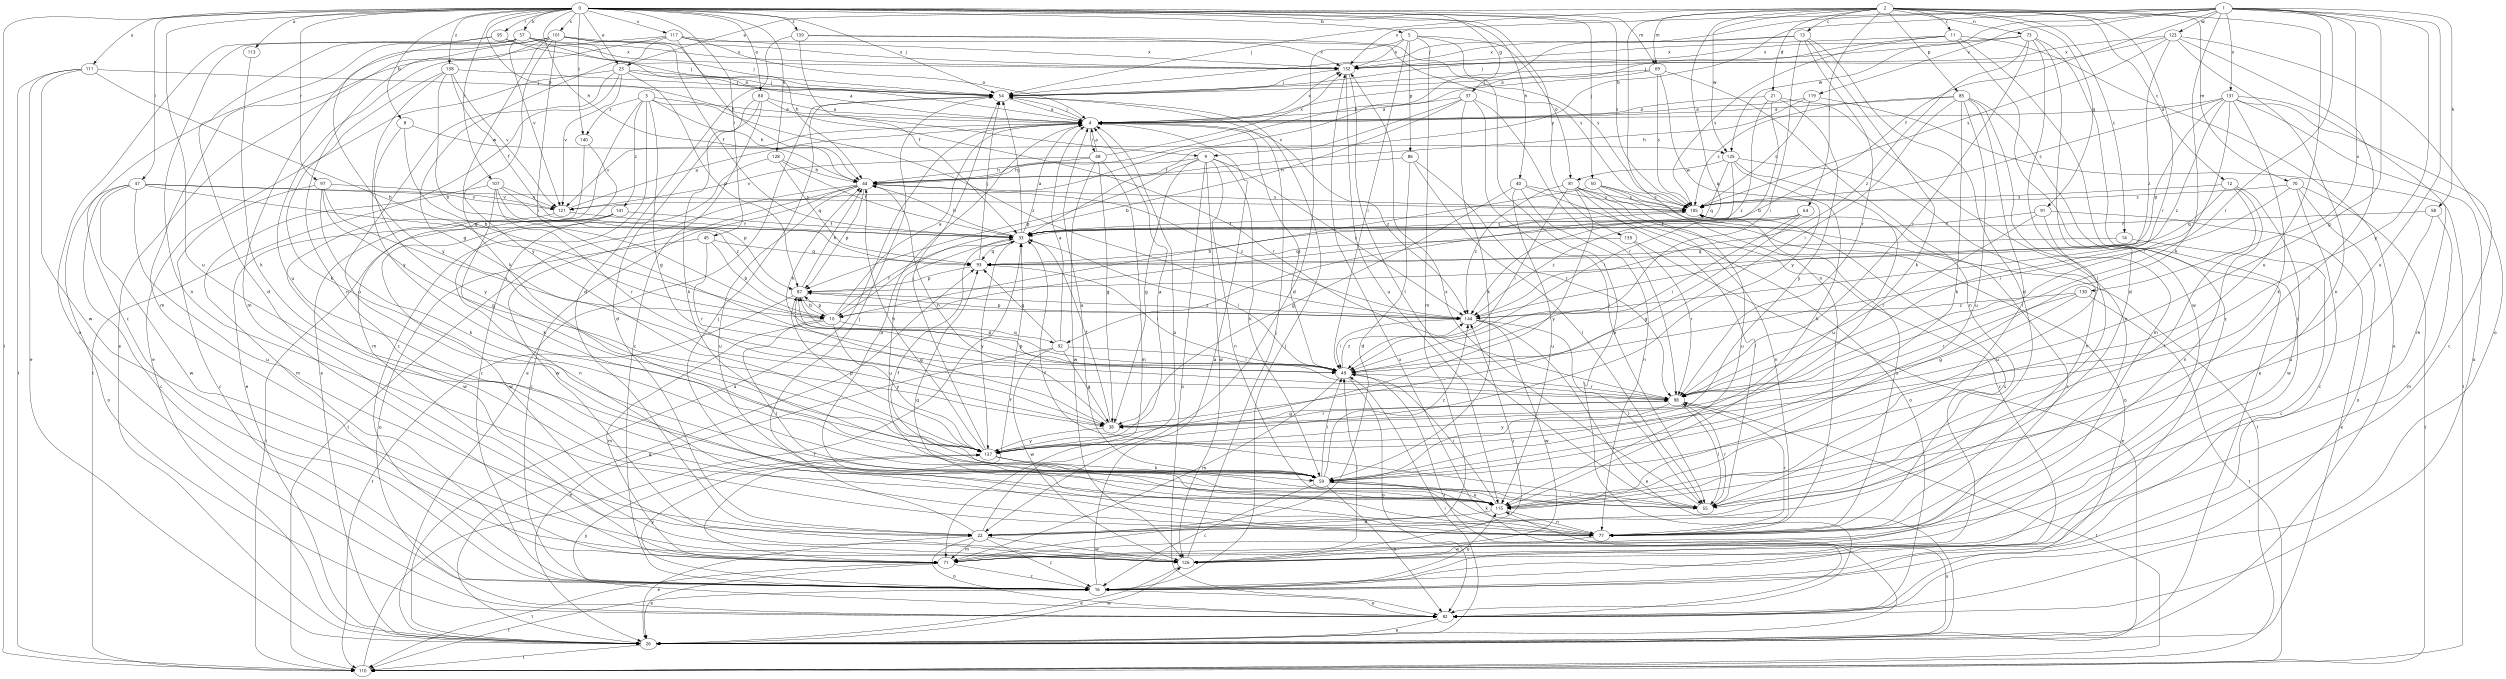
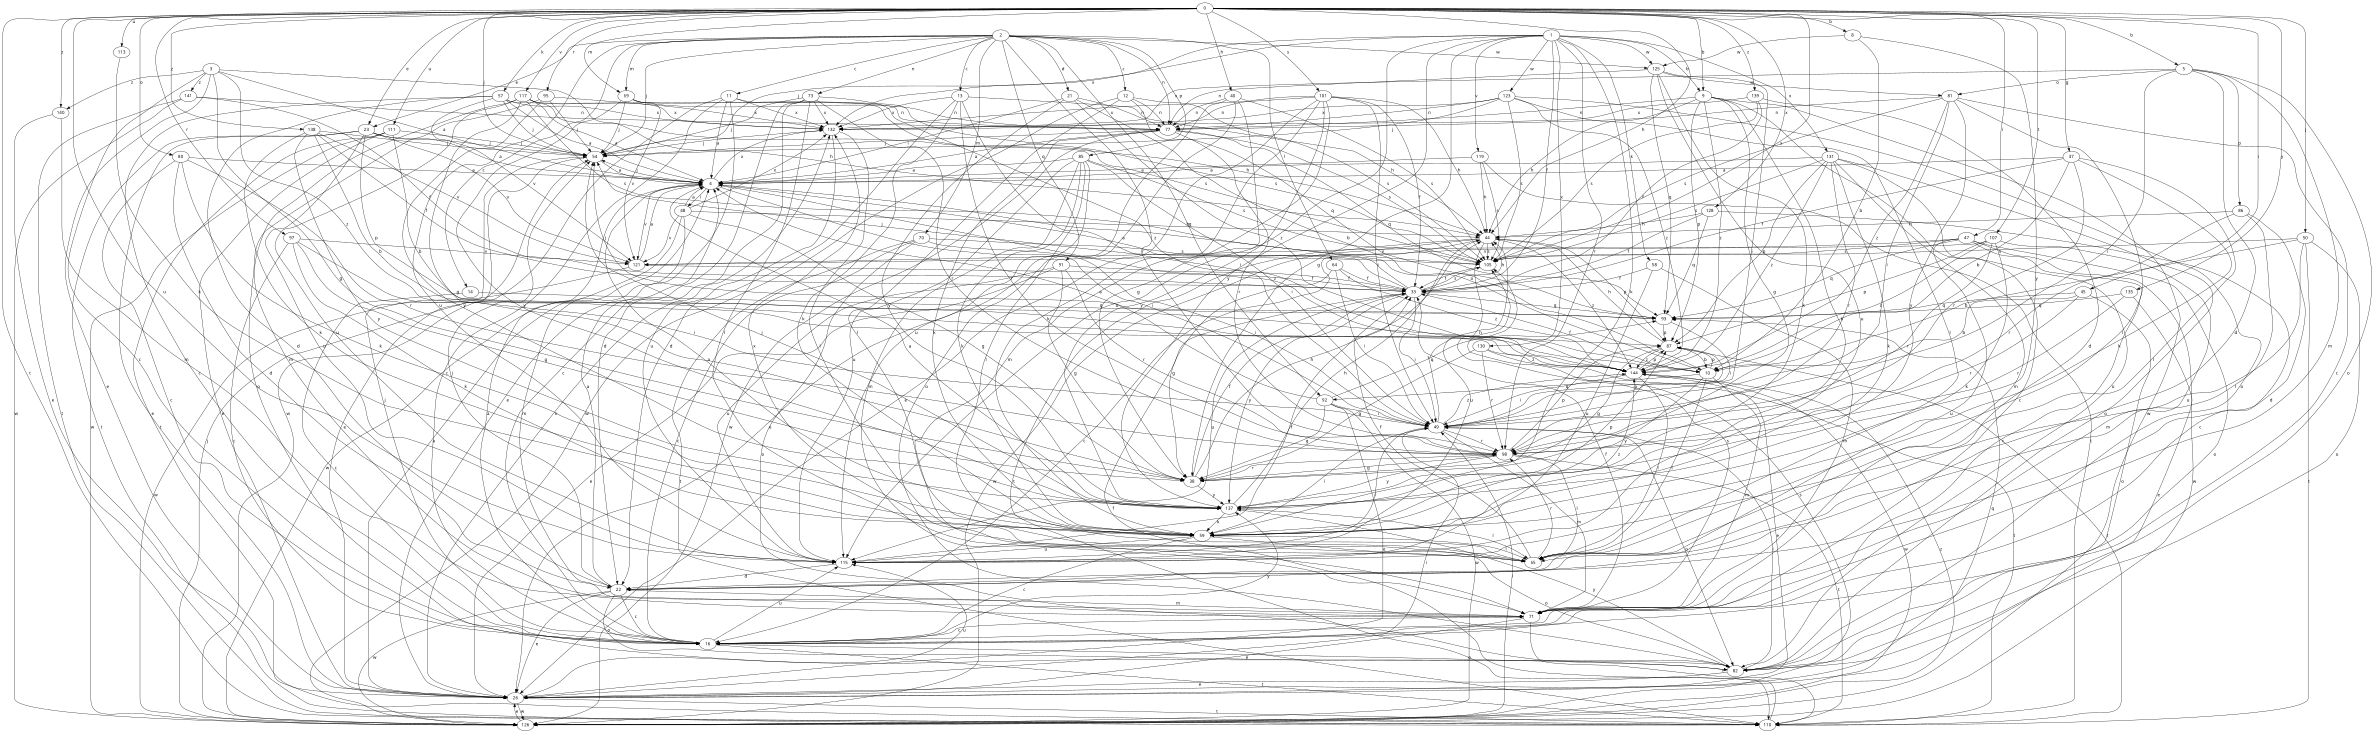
(1642, 110) -> (908, 143)
none -> (1079, 386)
(1326, 428) -> (1320, 479)
(1549, 522) -> none
